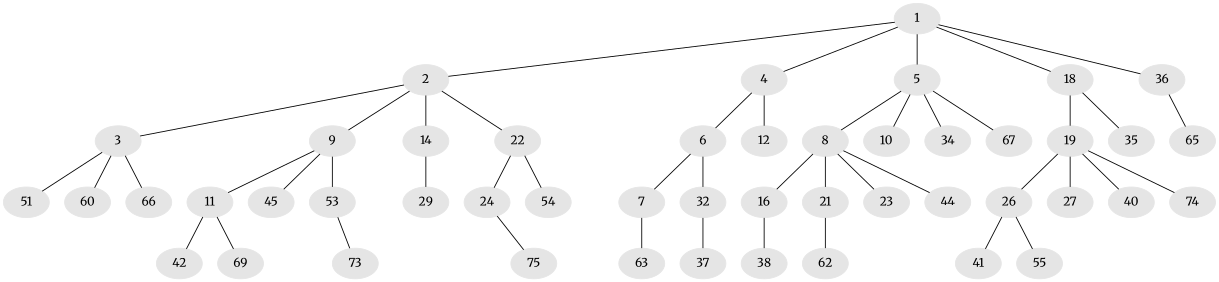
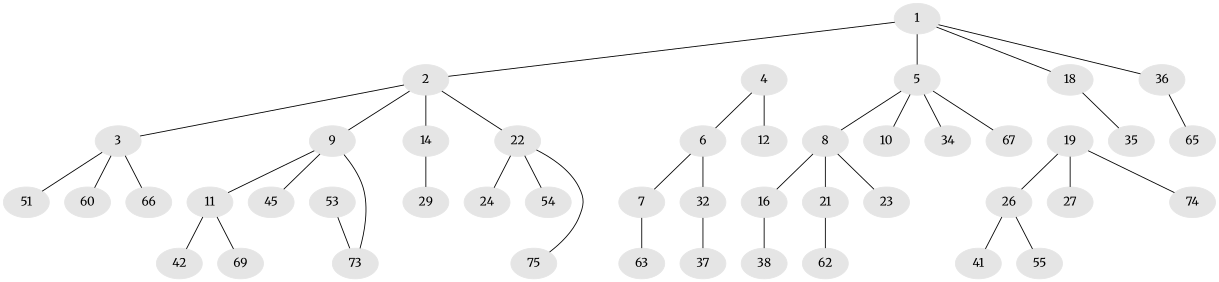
(841, 49) -> none
(1070, 111) -> none
(332, 172) -> (365, 199)
(948, 202) -> none
(1131, 202) -> none
(510, 233) -> (582, 197)
